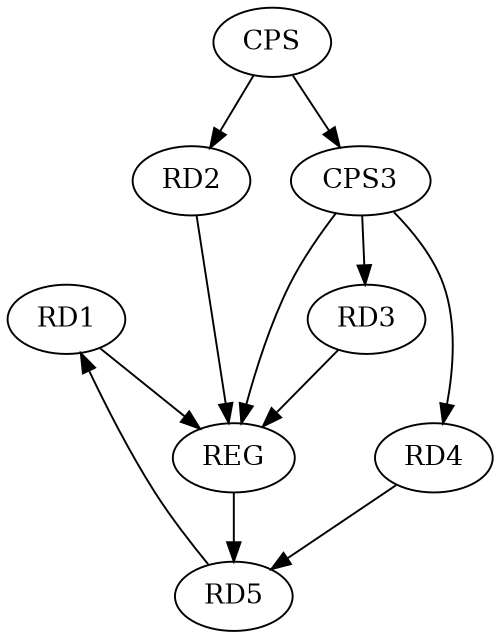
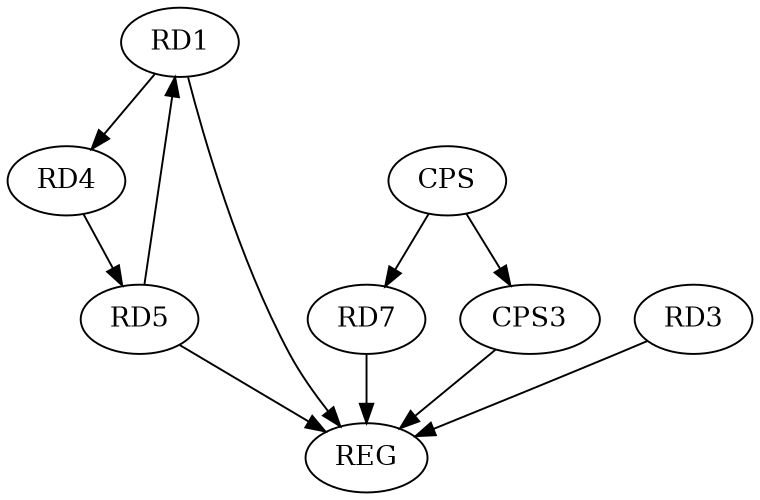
(191, 181) -> (367, 319)
(363, 241) -> none
(448, 300) -> (130, 104)
(234, 518) -> (244, 383)
